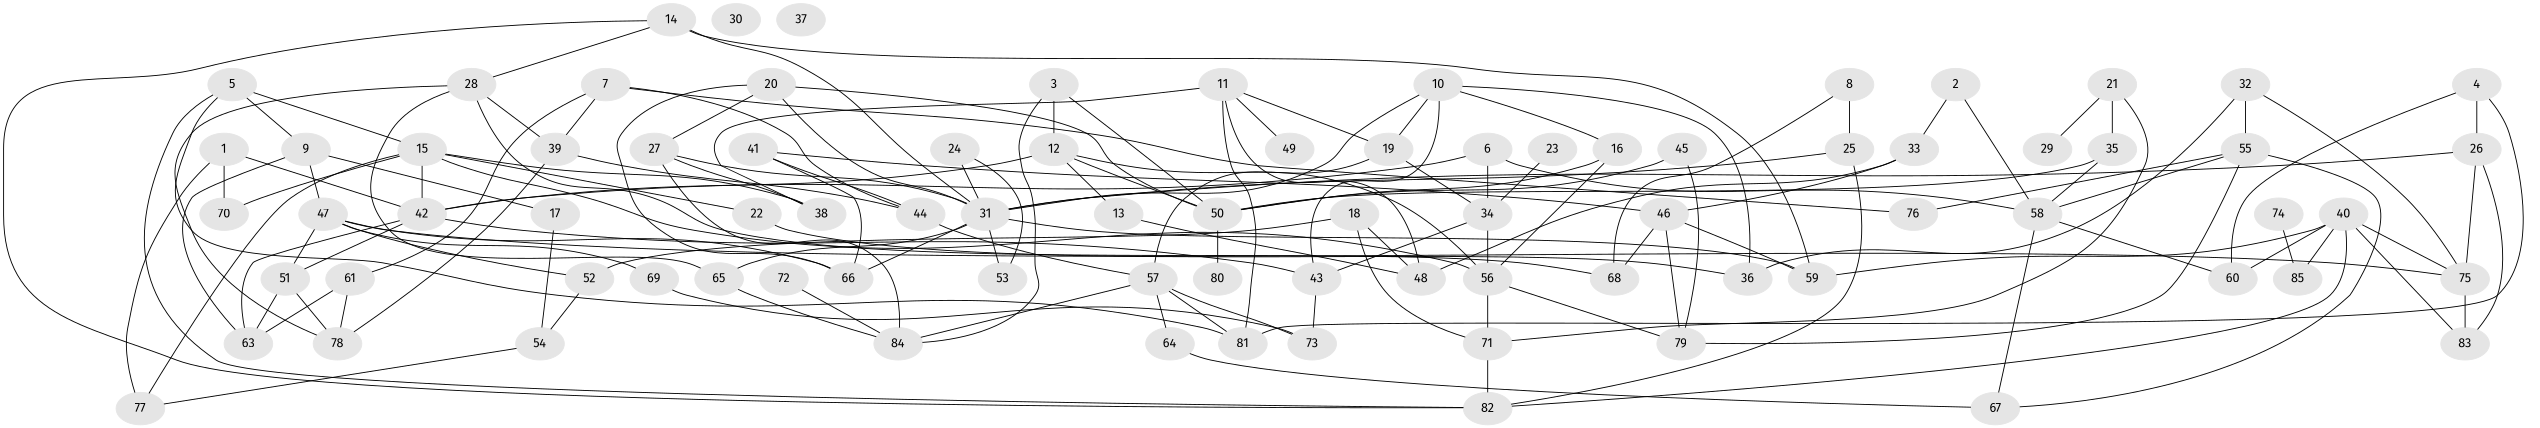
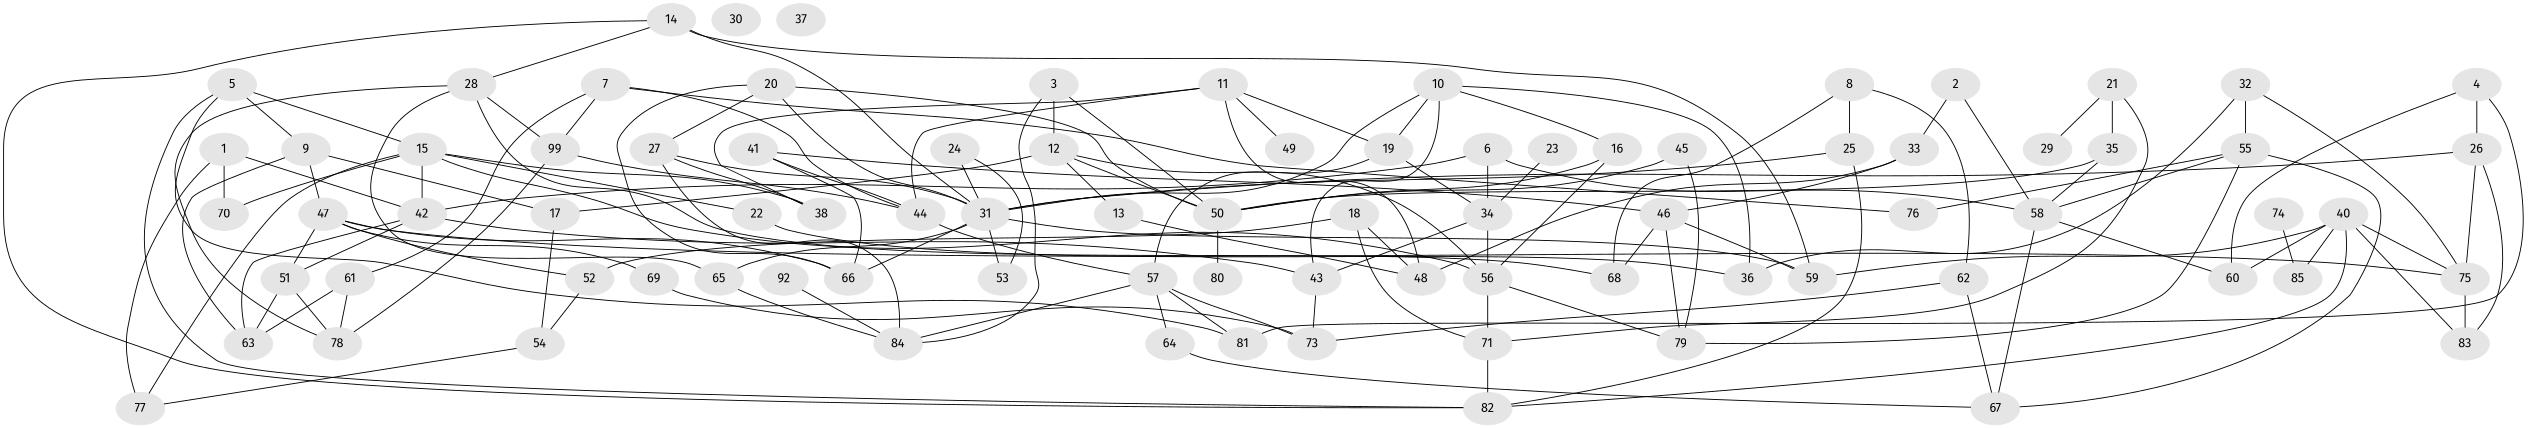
(555, 149) -> (555, 149)
(739, 185) -> (749, 194)
(1254, 217) -> (1044, 109)
(784, 279) -> (784, 279)
none -> (1964, 279)
